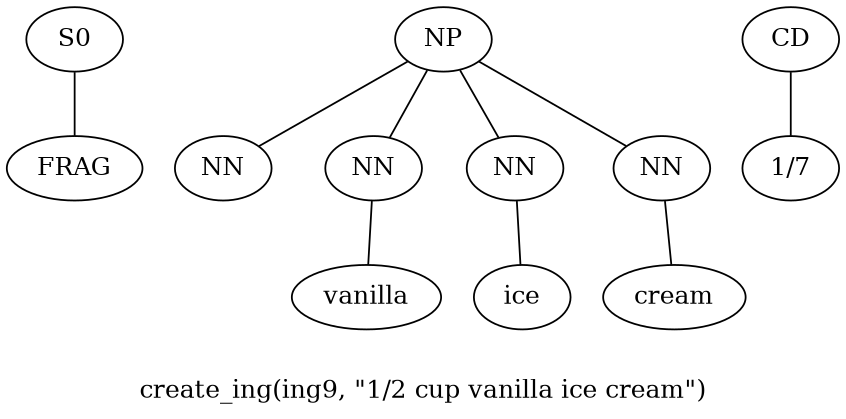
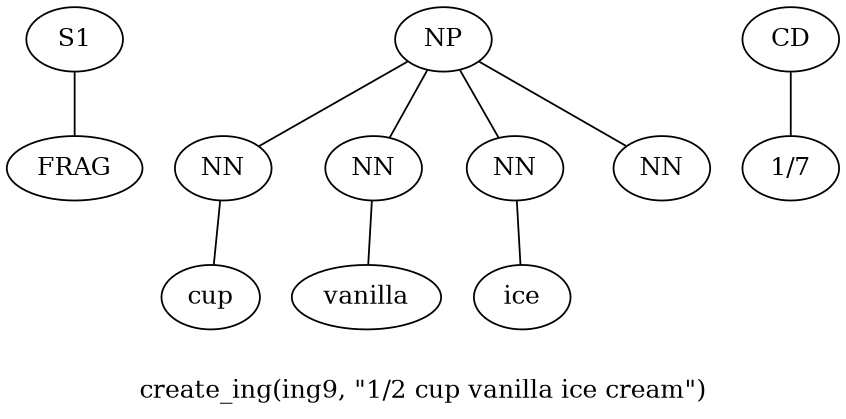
(75, 39) -> (75, 39)
none -> (211, 297)
(674, 297) -> none
